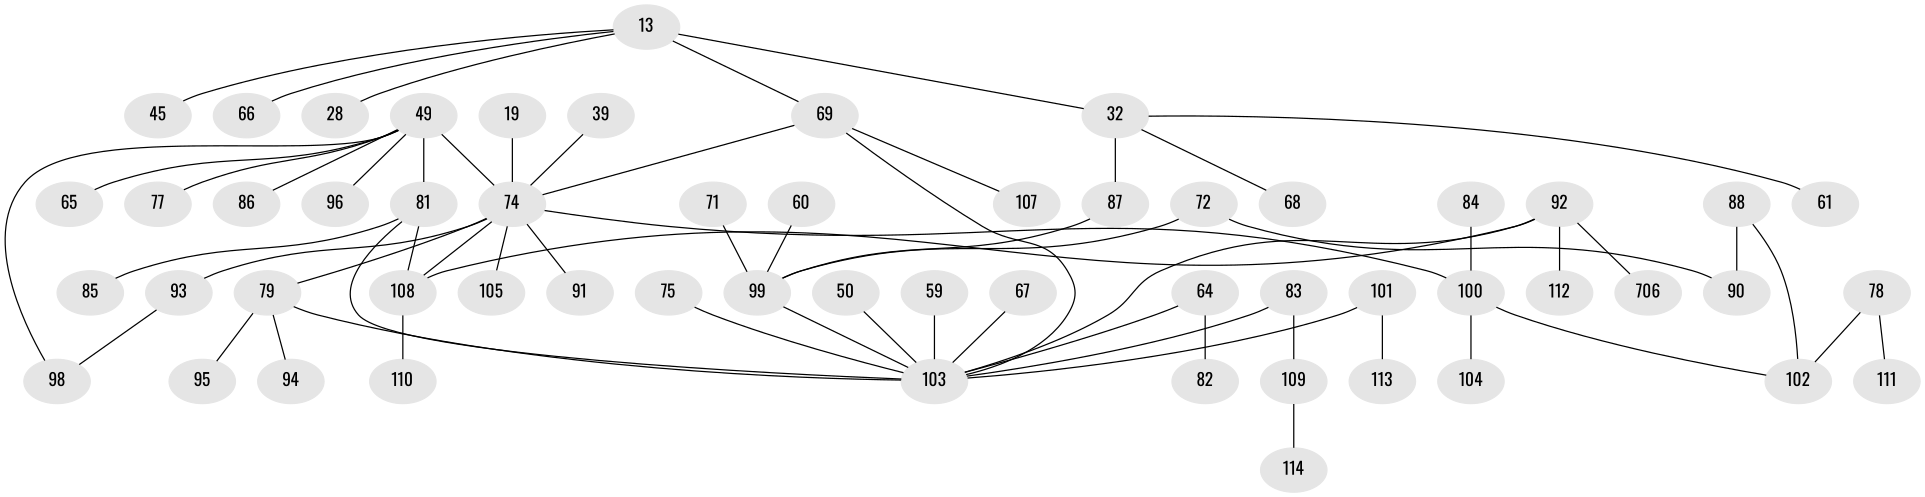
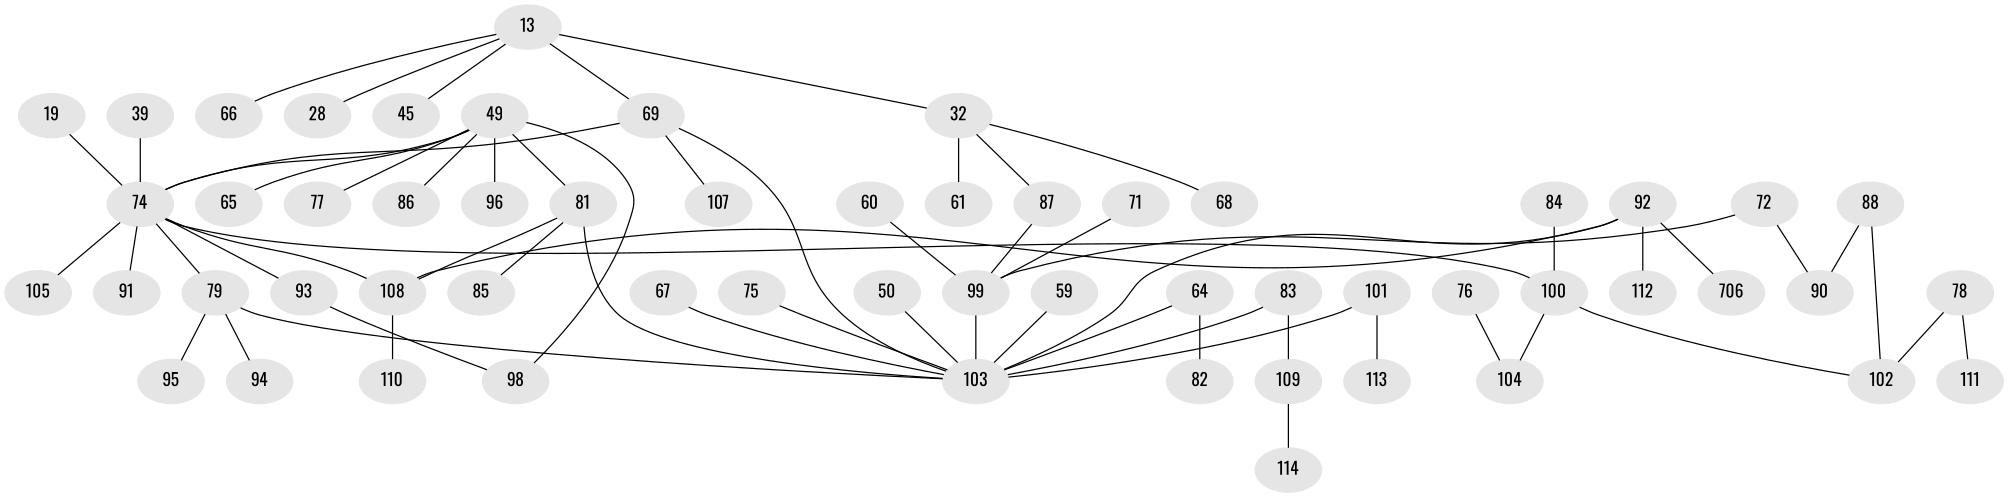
none -> (1466, 293)
